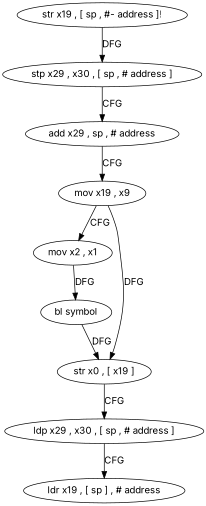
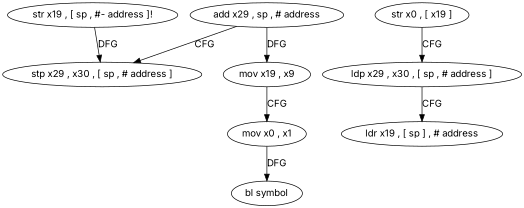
(102, 101) -> (188, 43)
(112, 164) -> (277, 45)
(73, 253) -> (267, 134)
(123, 279) -> none
(89, 339) -> none
